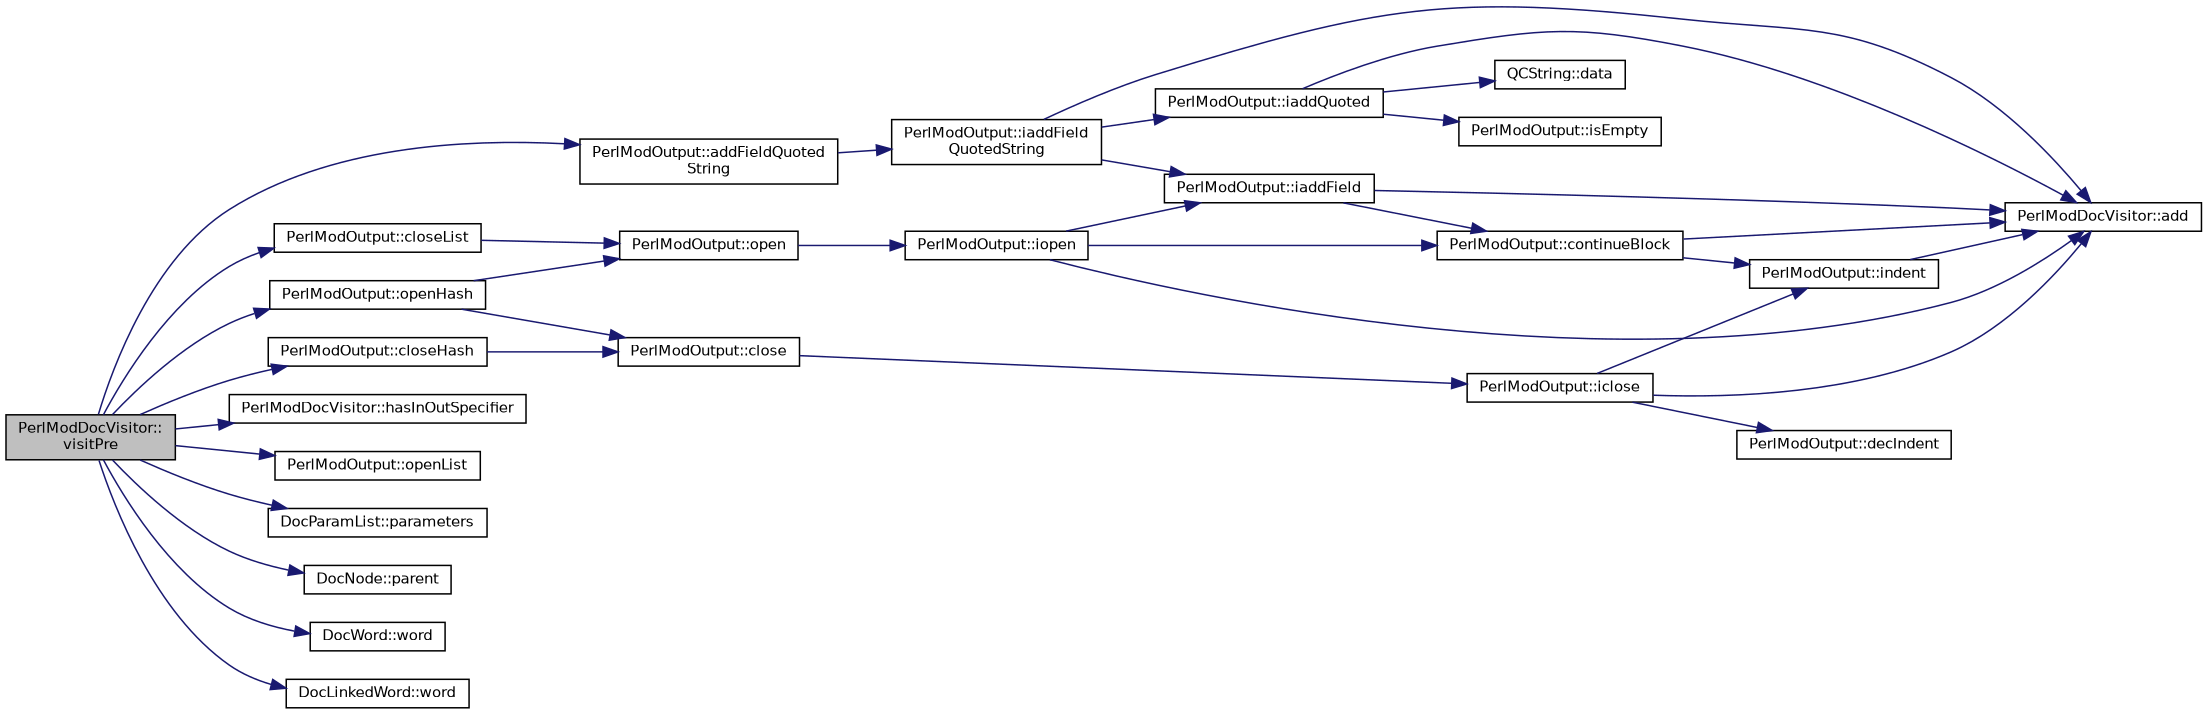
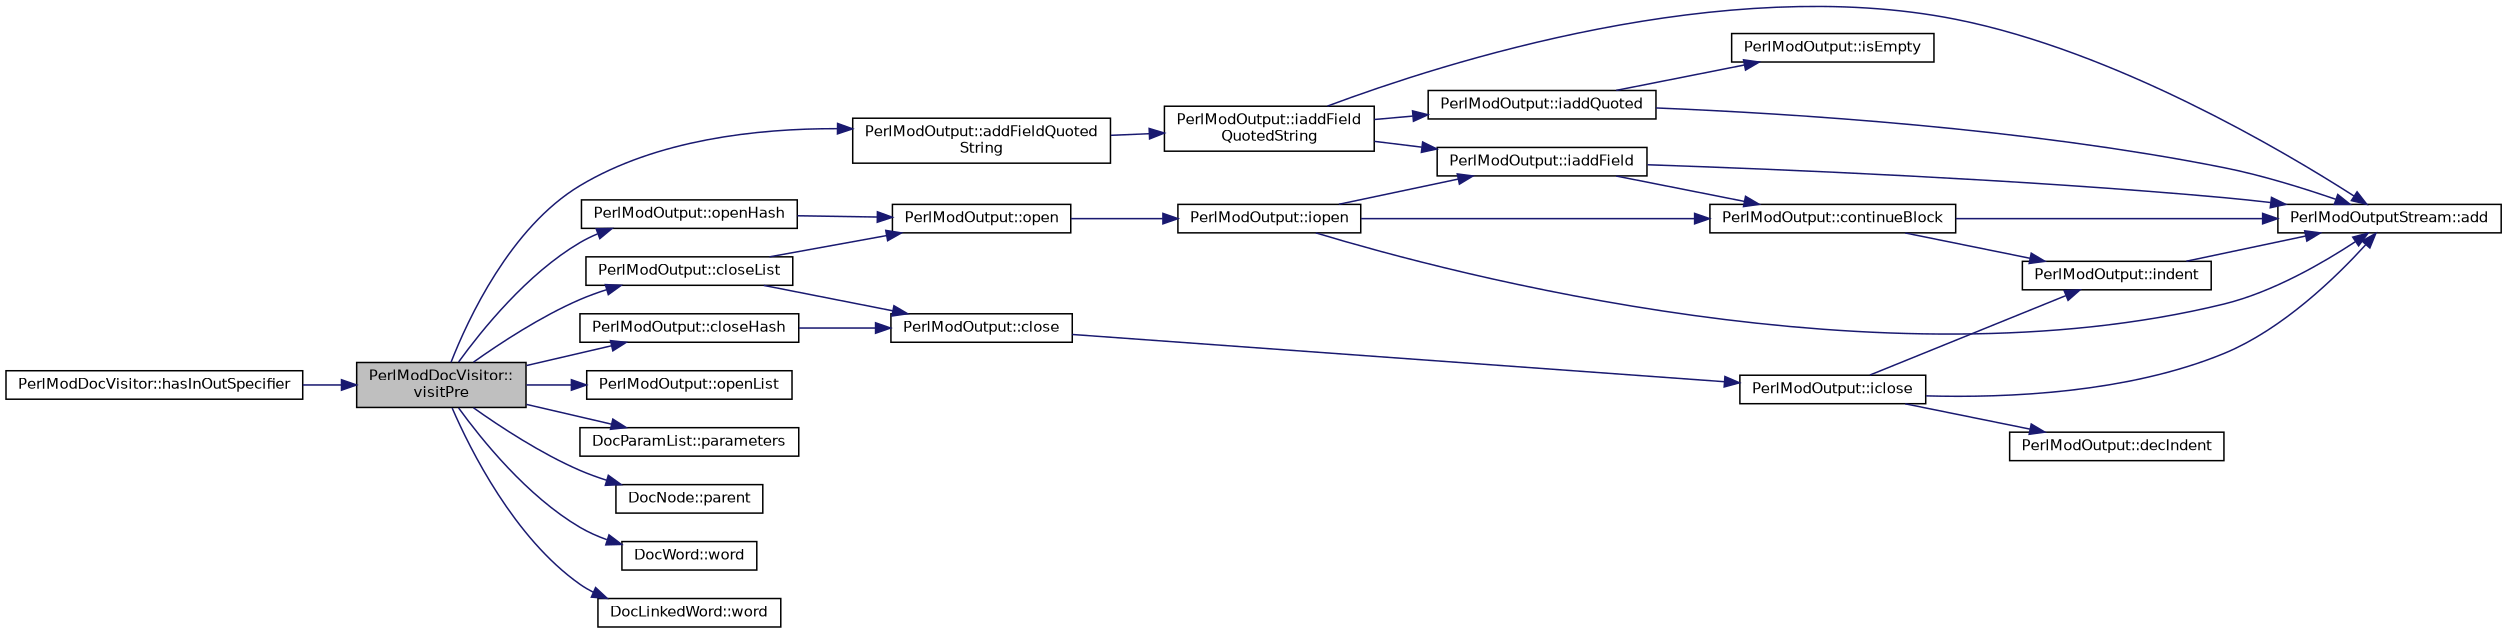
(1560, 75) -> none
(2103, 217) -> (2390, 219)
(536, 322) -> (828, 298)
(197, 427) -> (322, 385)
